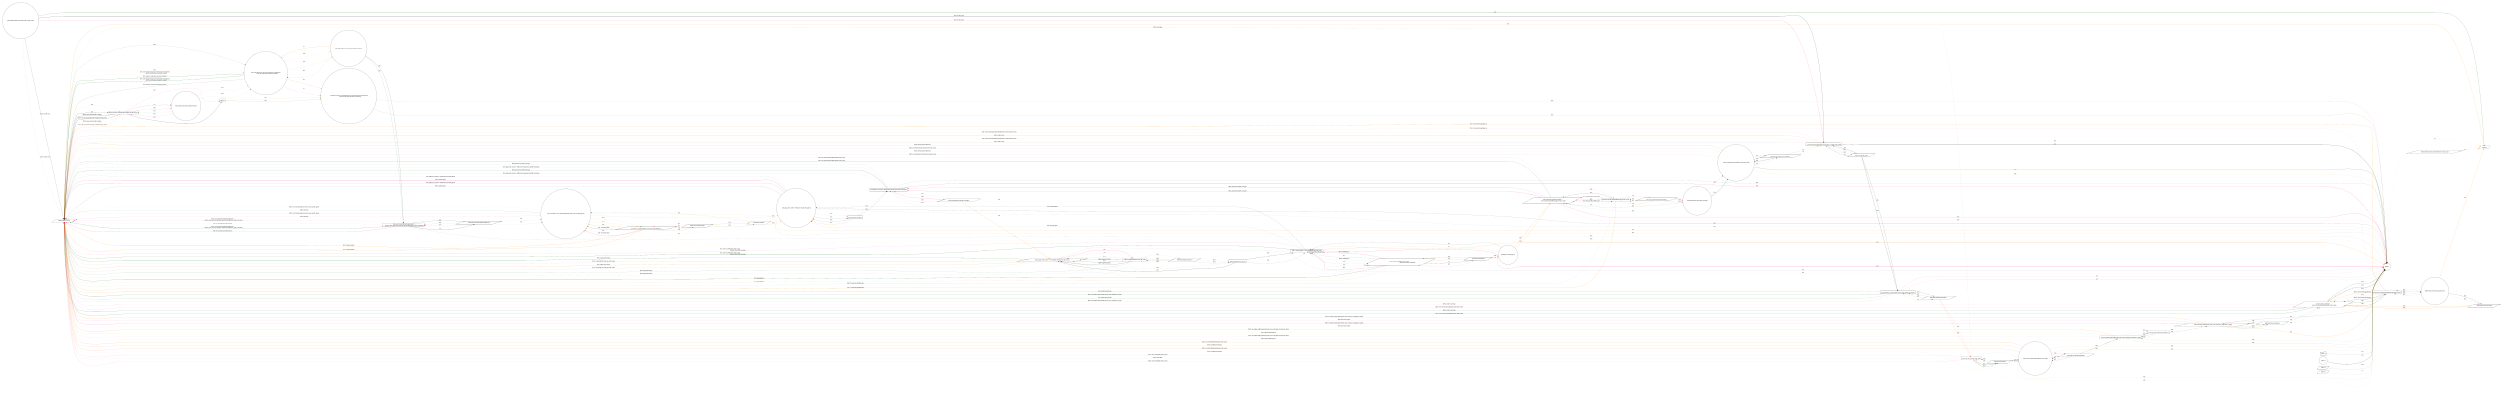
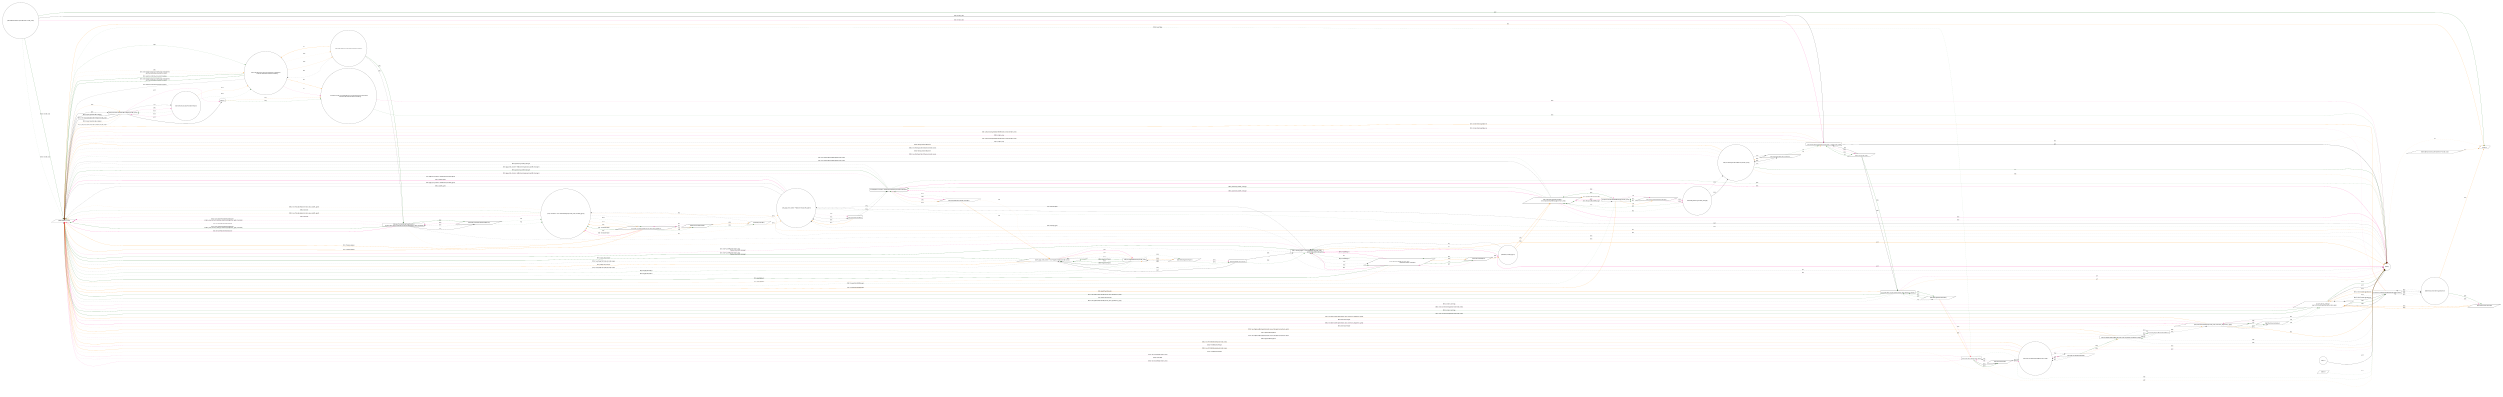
(2323, 354) -> none
(2323, 368) -> none
